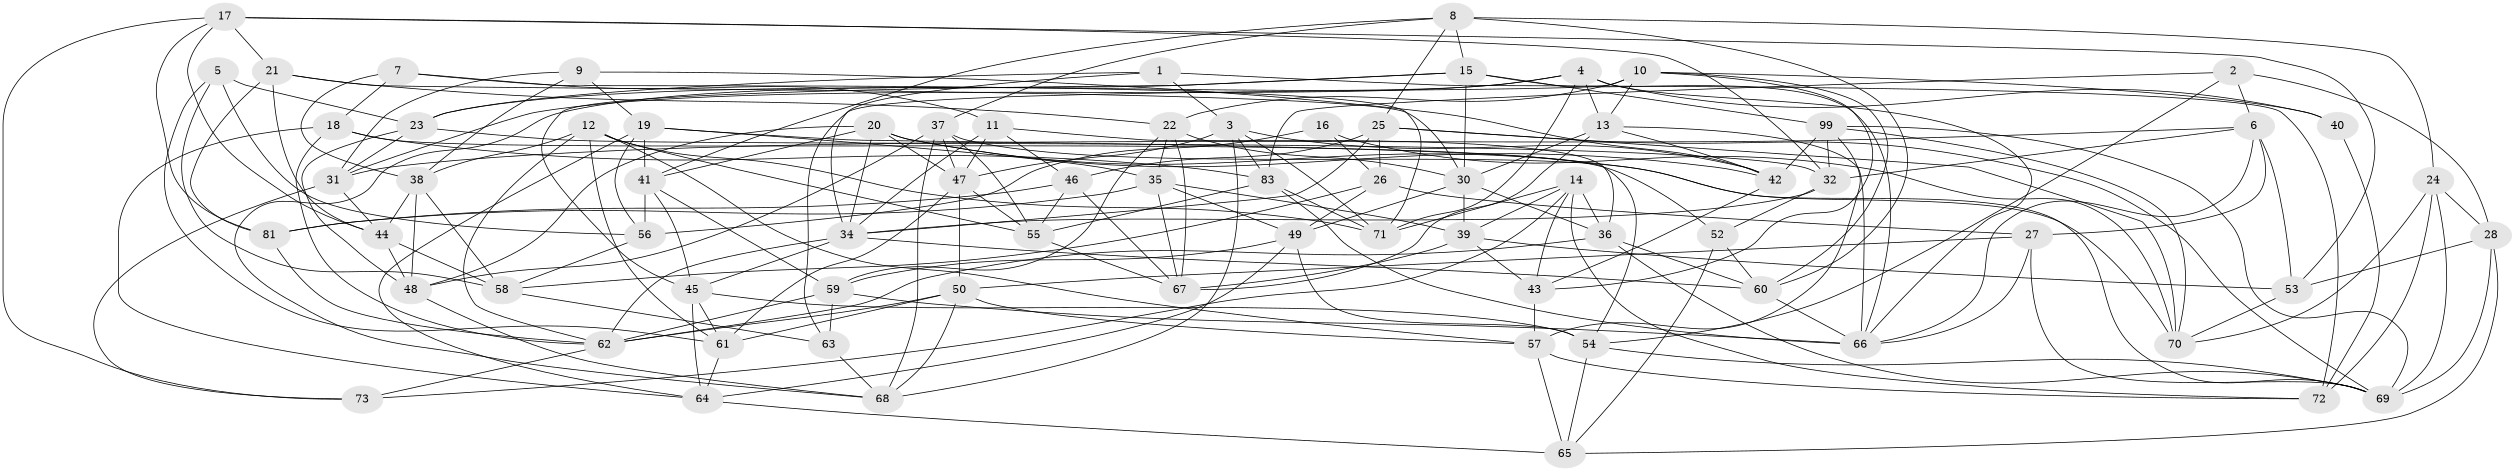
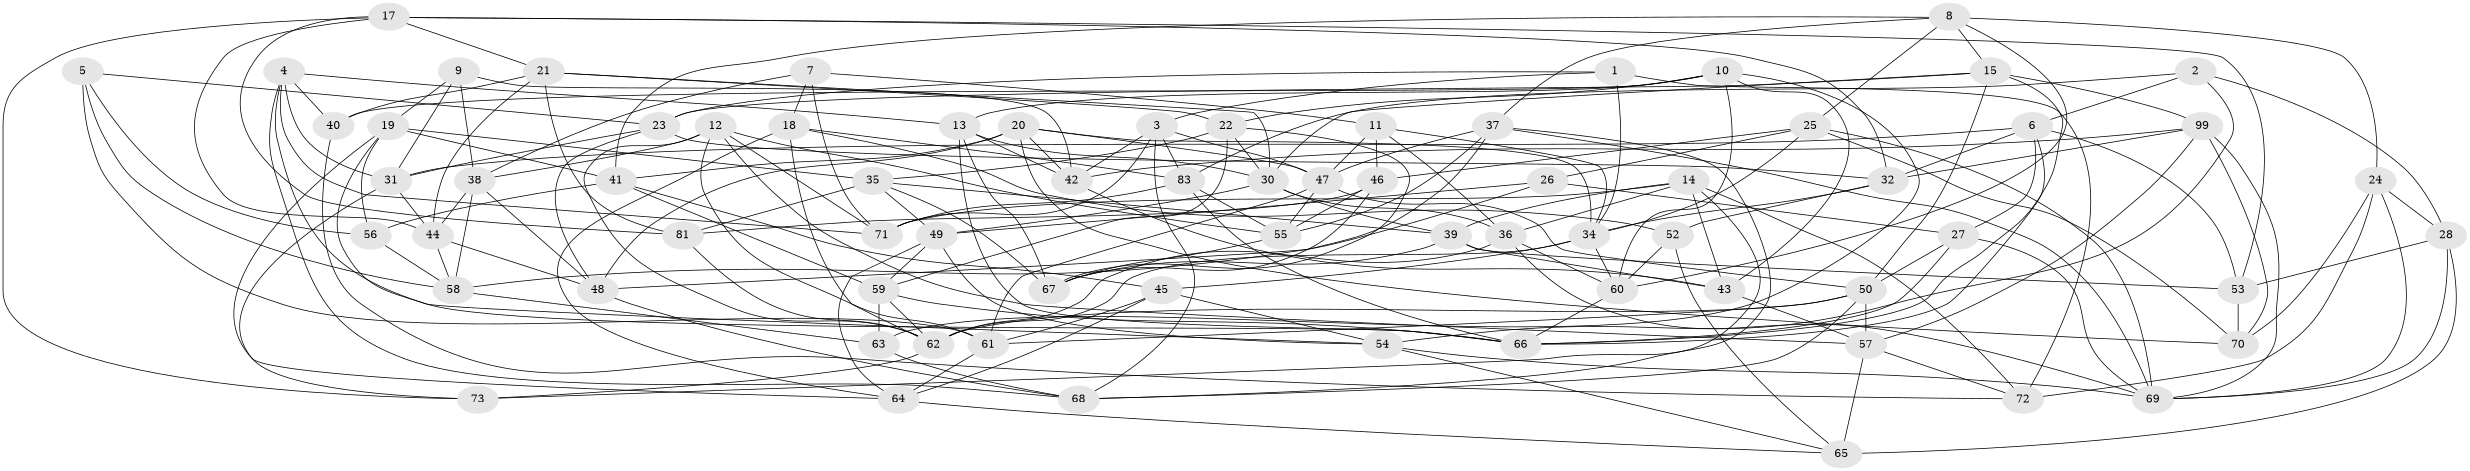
(885, 90) -> (1943, 189)
none -> (414, 98)
(1323, 126) -> none
